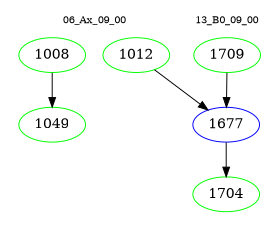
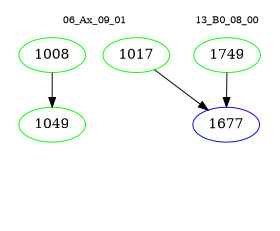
(95, 21) -> (95, 21)
(227, 21) -> (227, 21)
(136, 55) -> (136, 55)
(227, 55) -> (227, 55)
(226, 194) -> none
